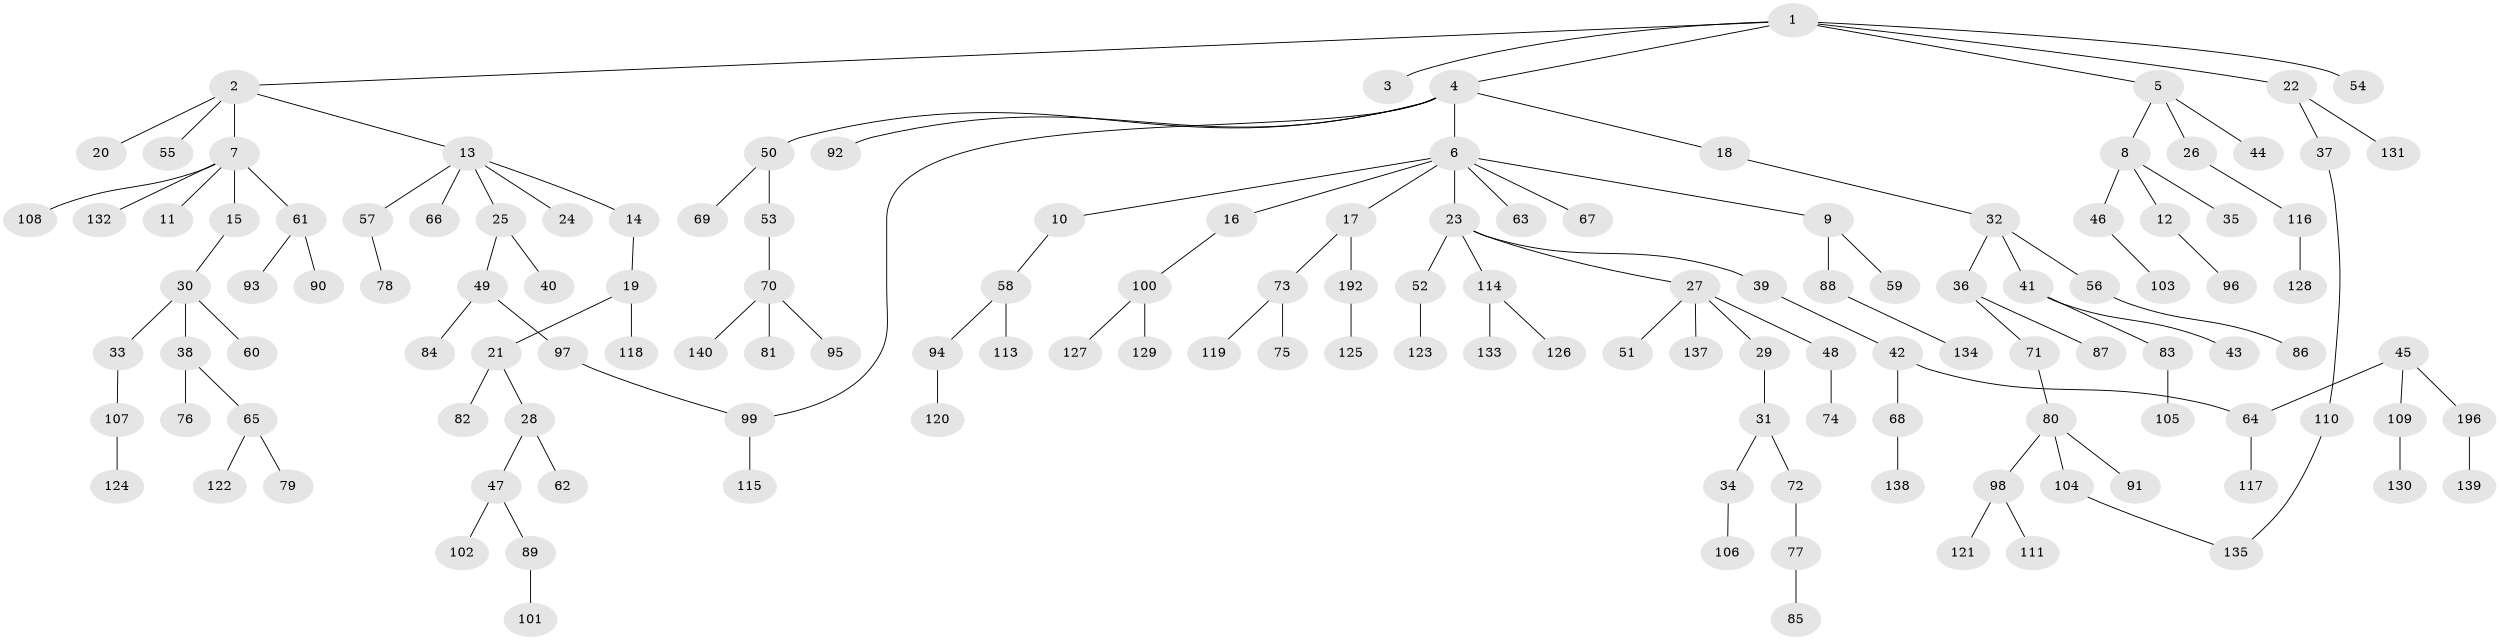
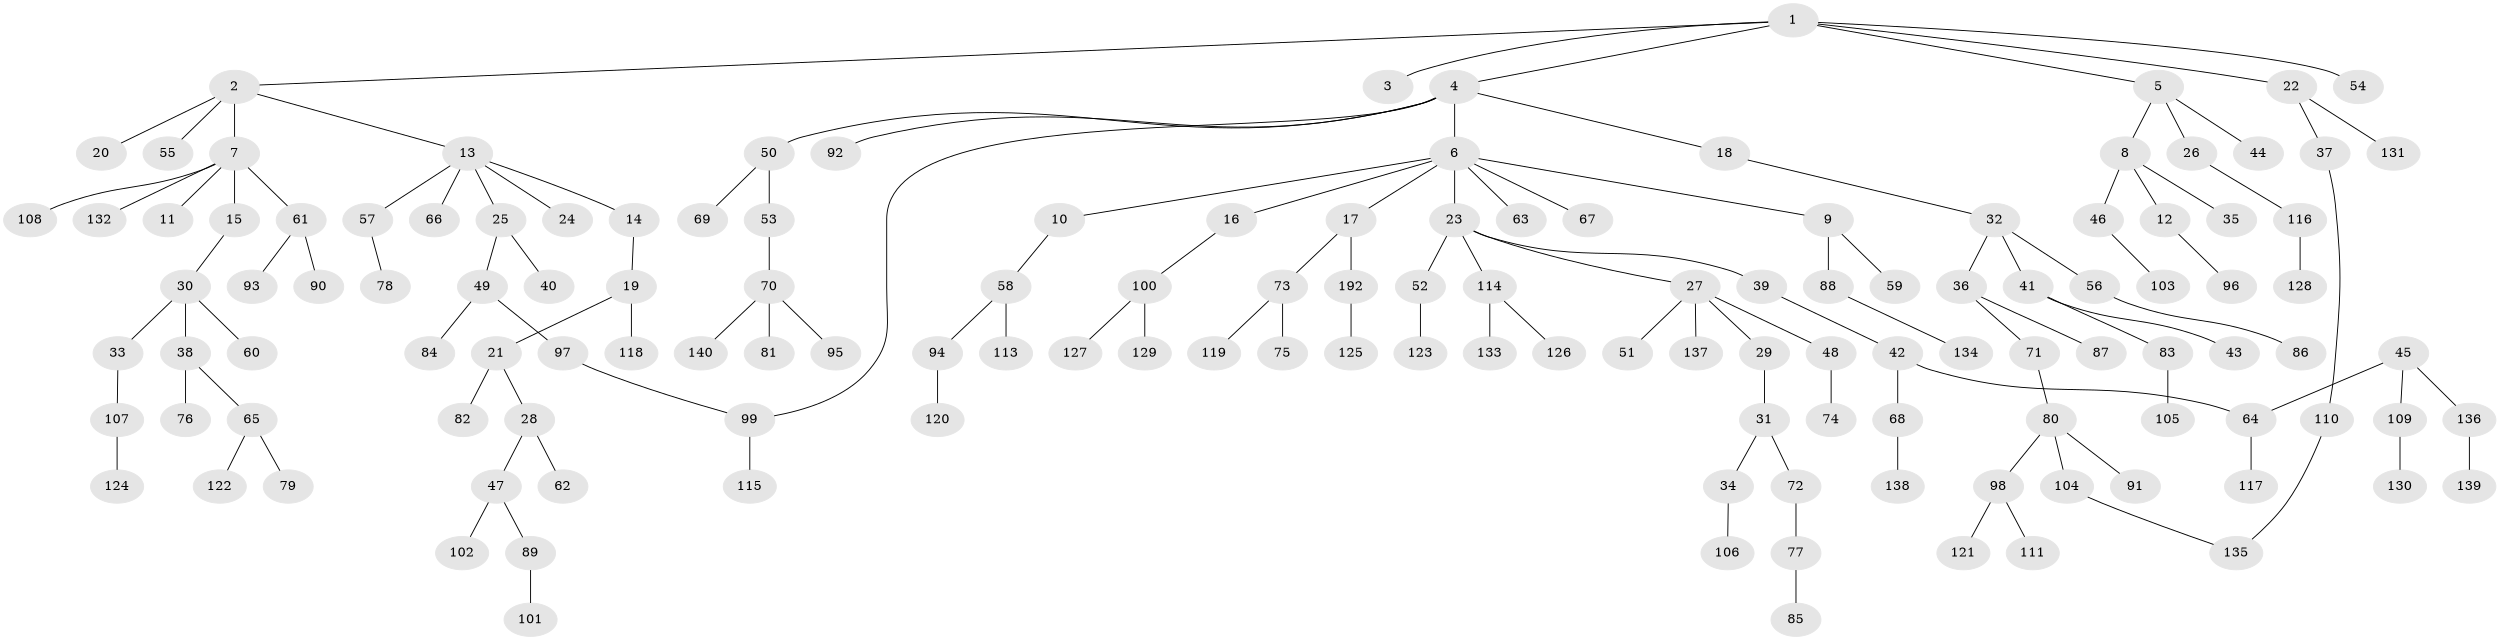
(2469, 420) -> (2469, 420)
